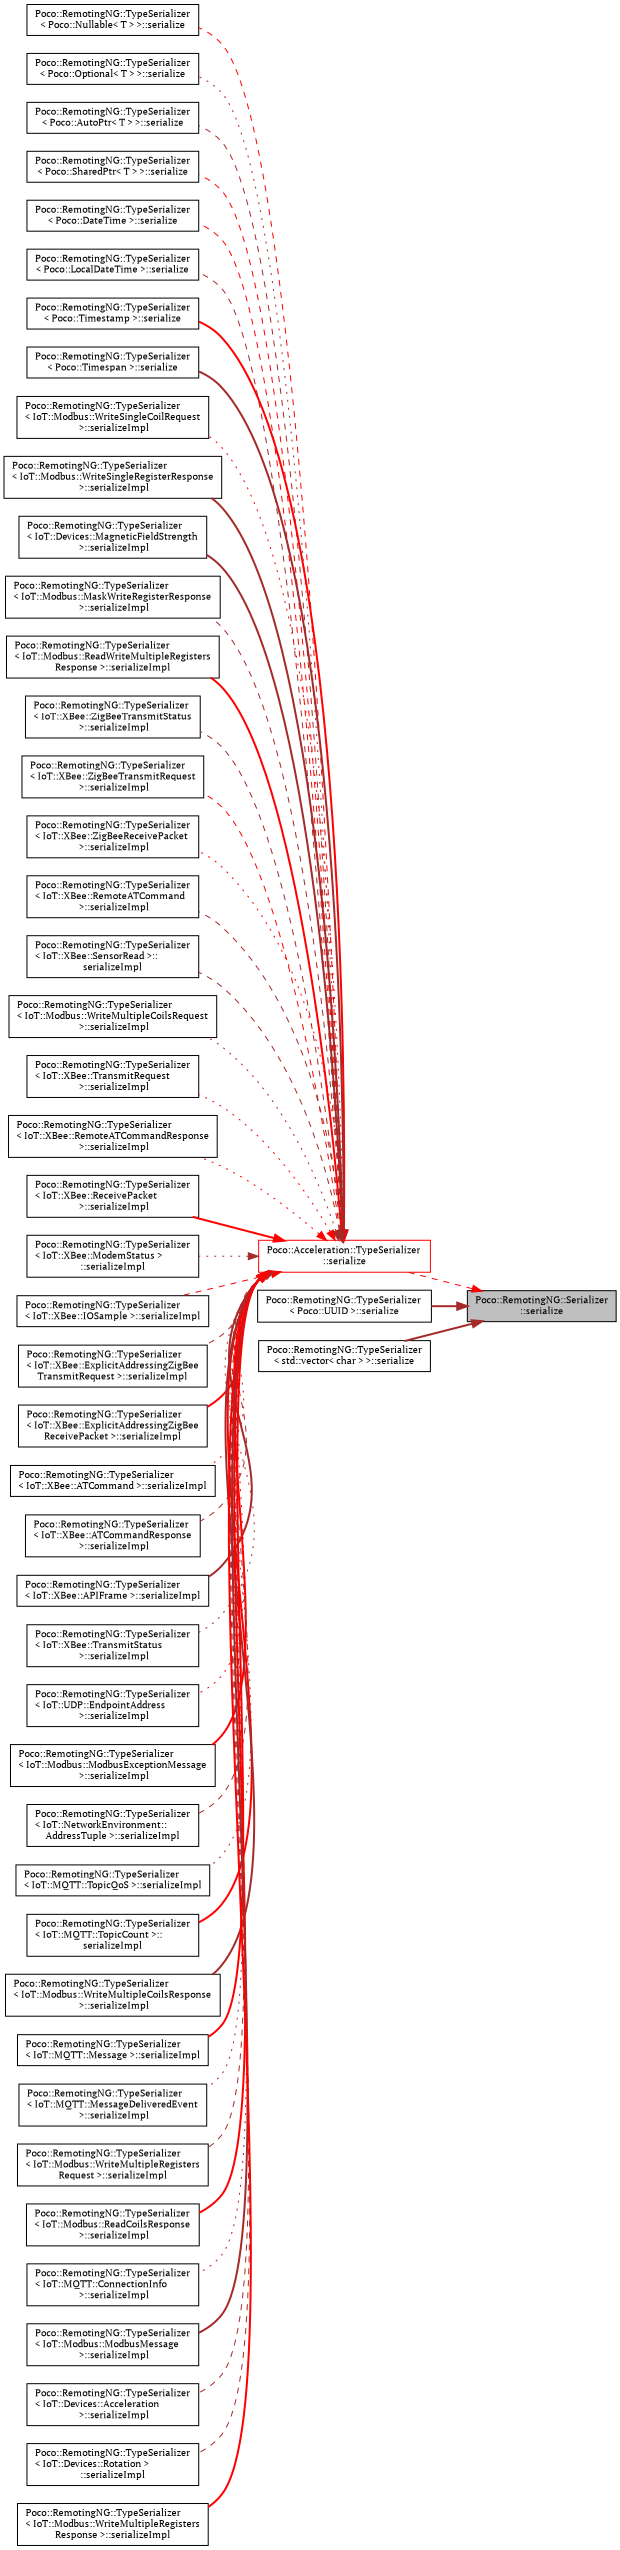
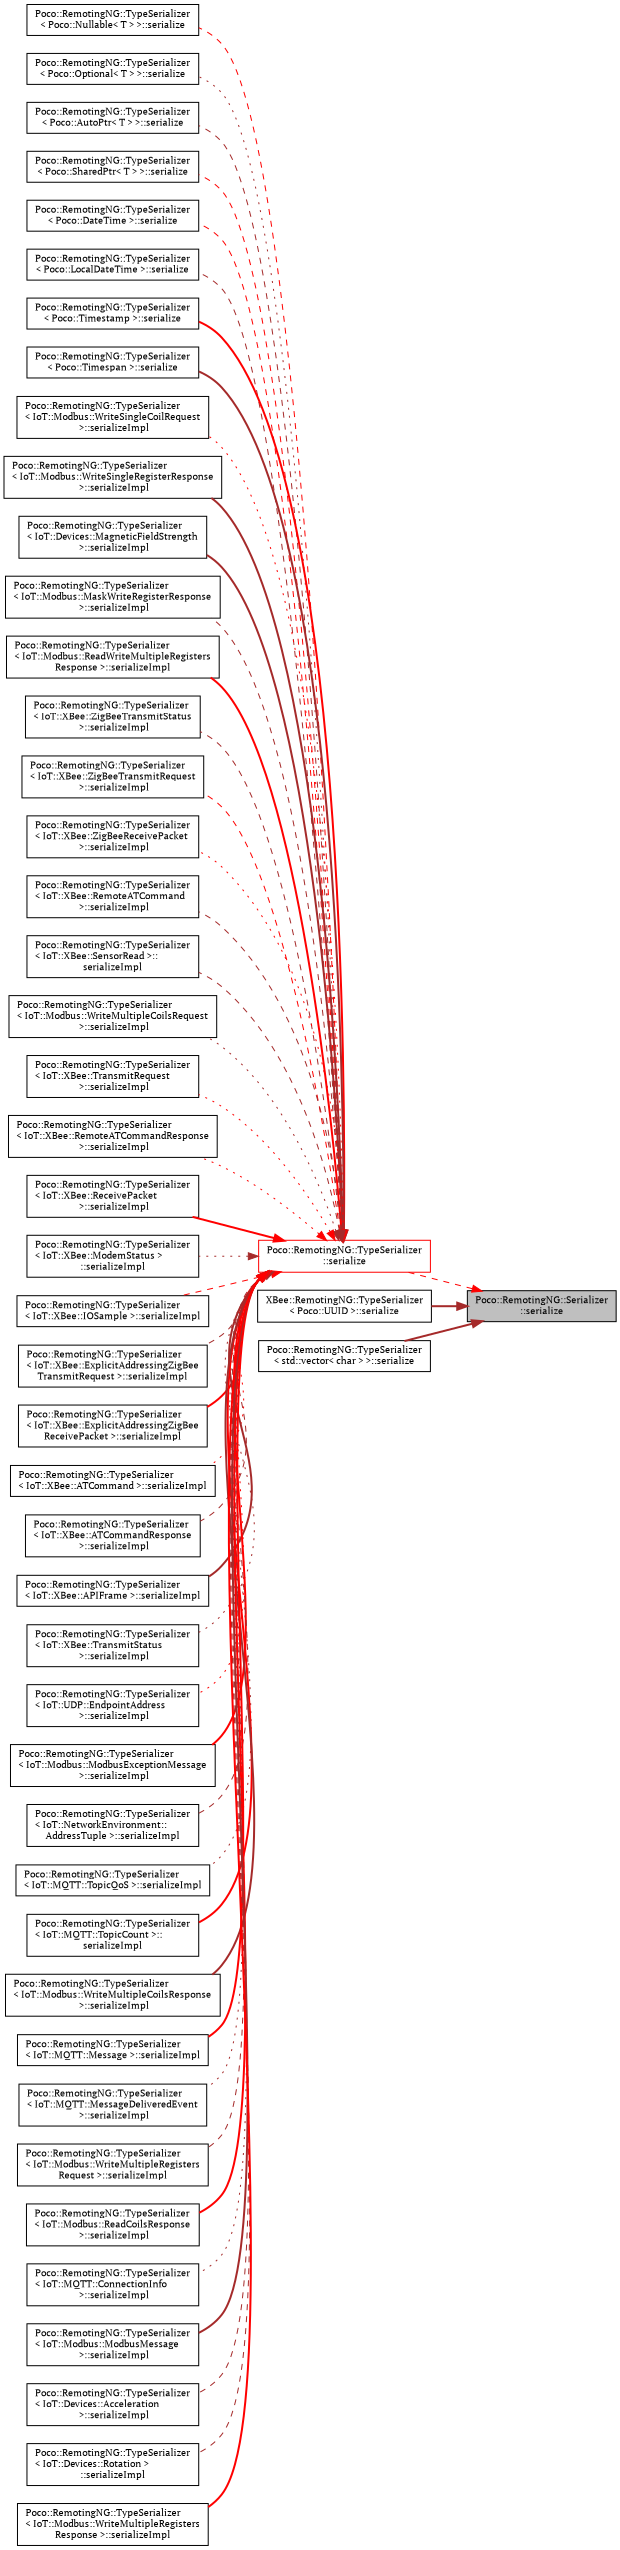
(345, 1256) -> (345, 1256)
(345, 1306) -> (345, 1306)
